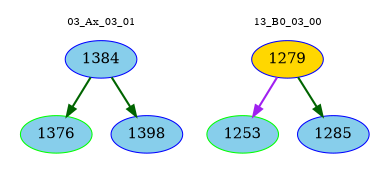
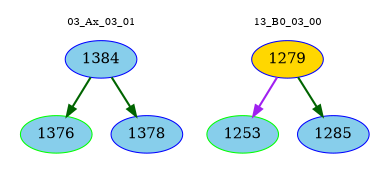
(147, 134) -> (147, 134)
